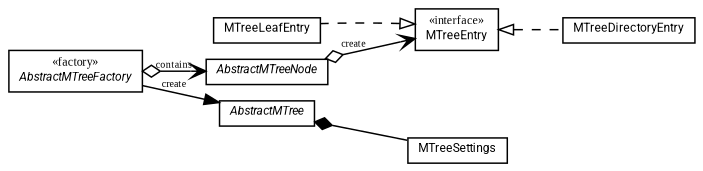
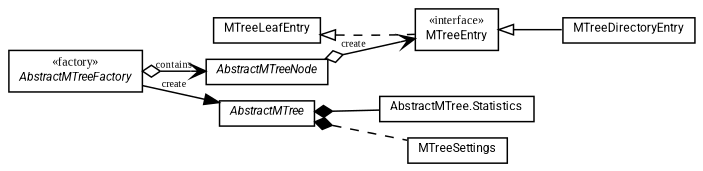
(360, 23) -> (375, 35)
(538, 30) -> (538, 30)
none -> (457, 108)
(370, 133) -> (370, 133)
